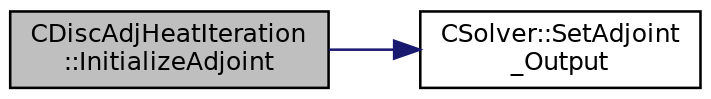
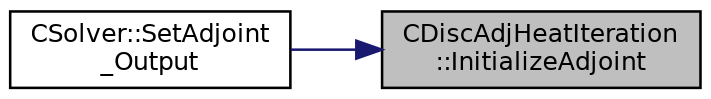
(361, 50) -> (324, 50)
